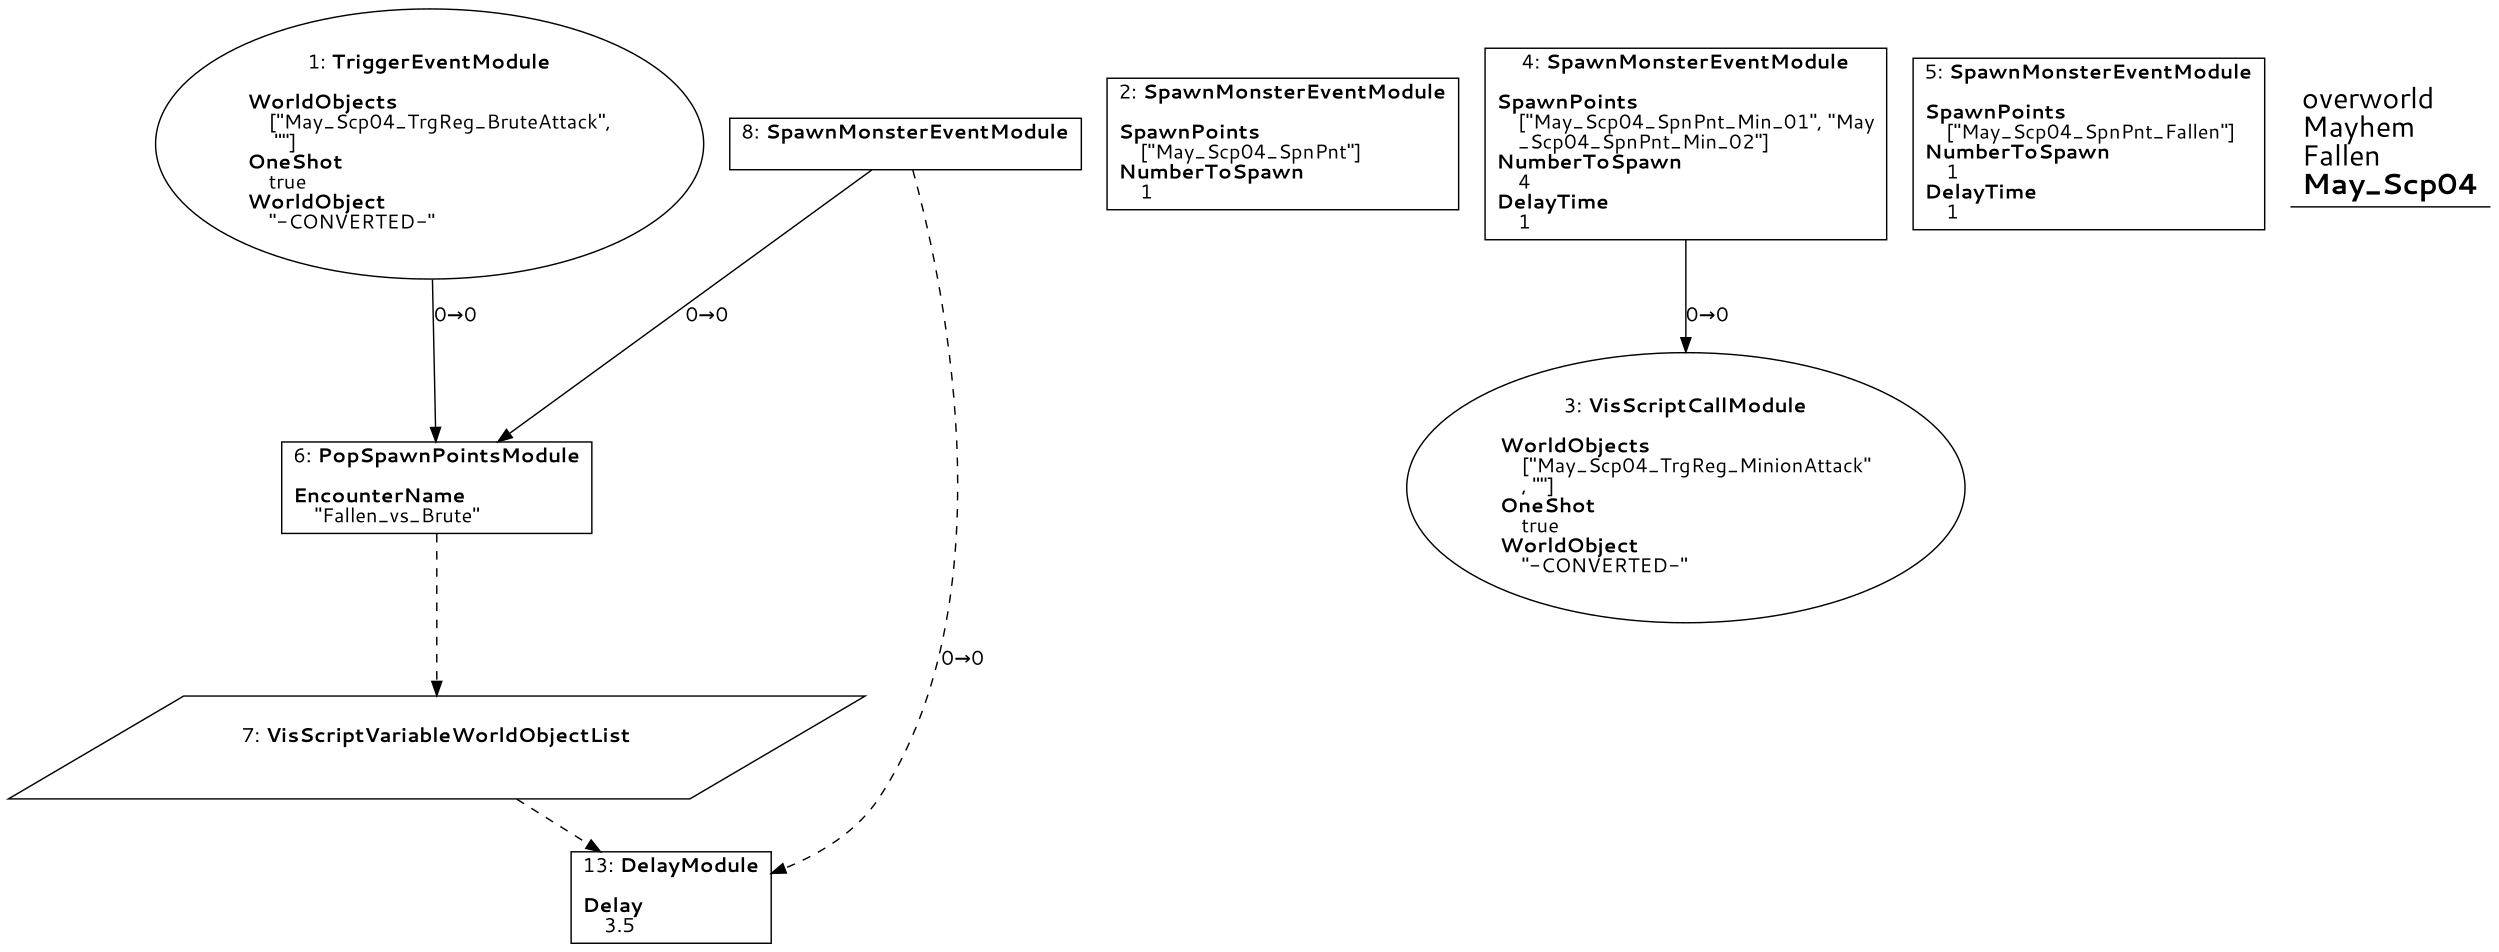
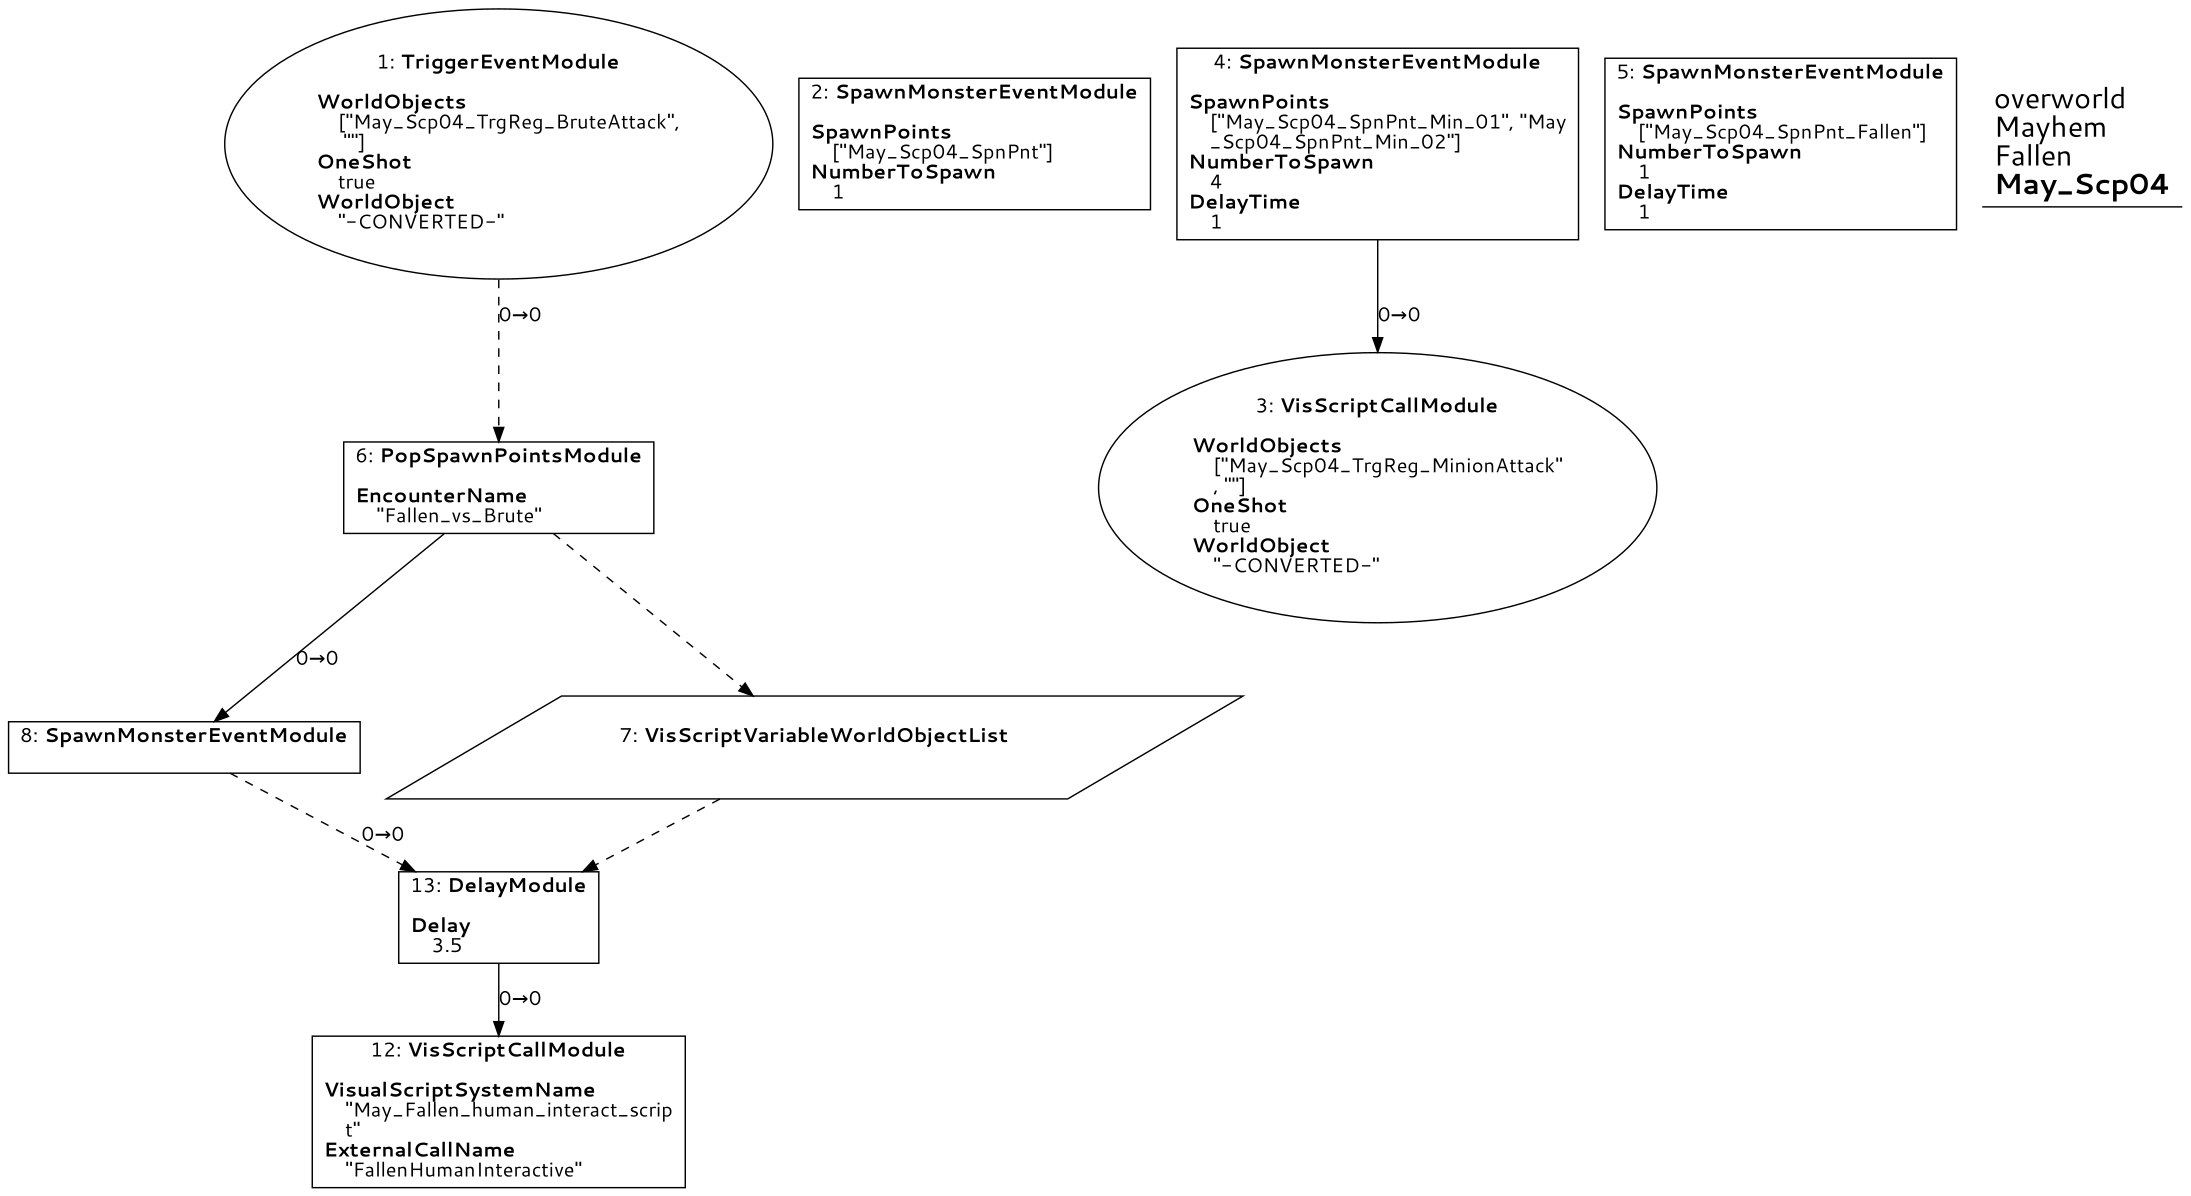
(691, 301) -> (335, 623)
(434, 353) -> (499, 353)
none -> (499, 1112)
